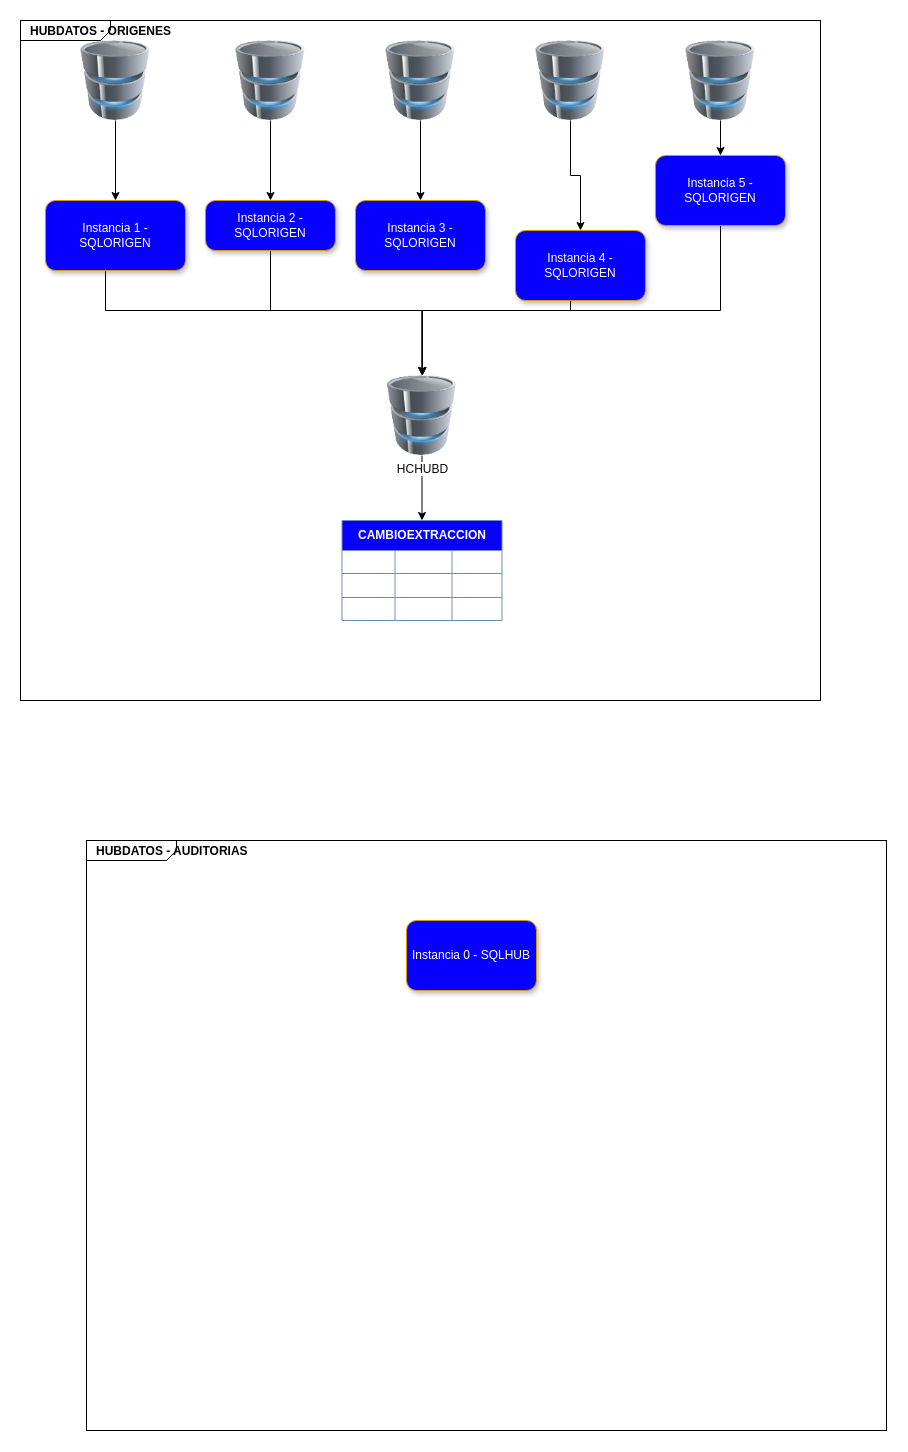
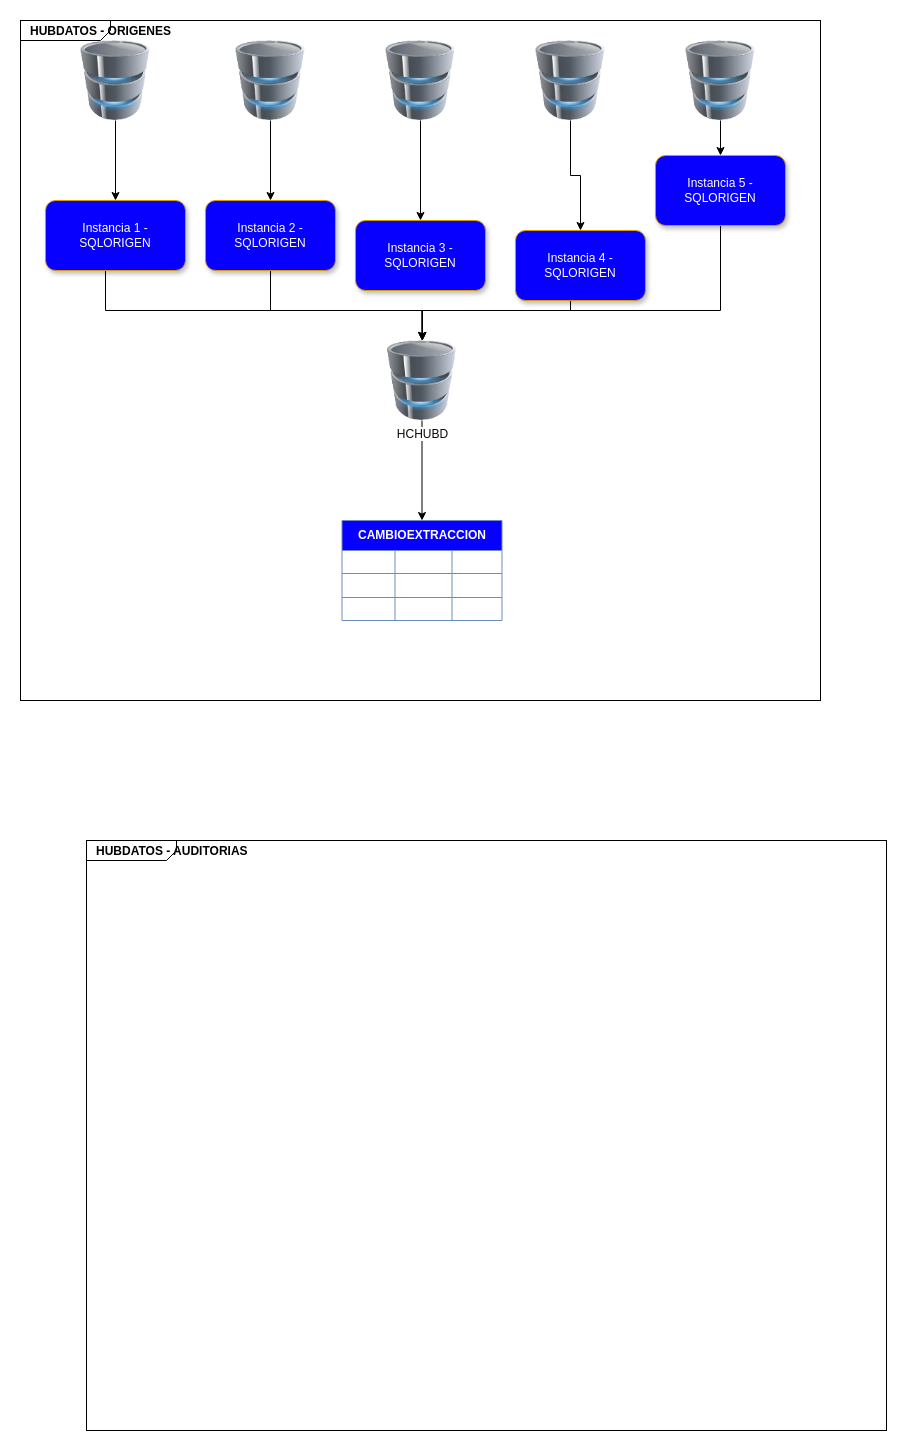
(271, 226) -> (271, 236)
(421, 236) -> (421, 256)
(422, 416) -> (422, 381)
(472, 956) -> none
